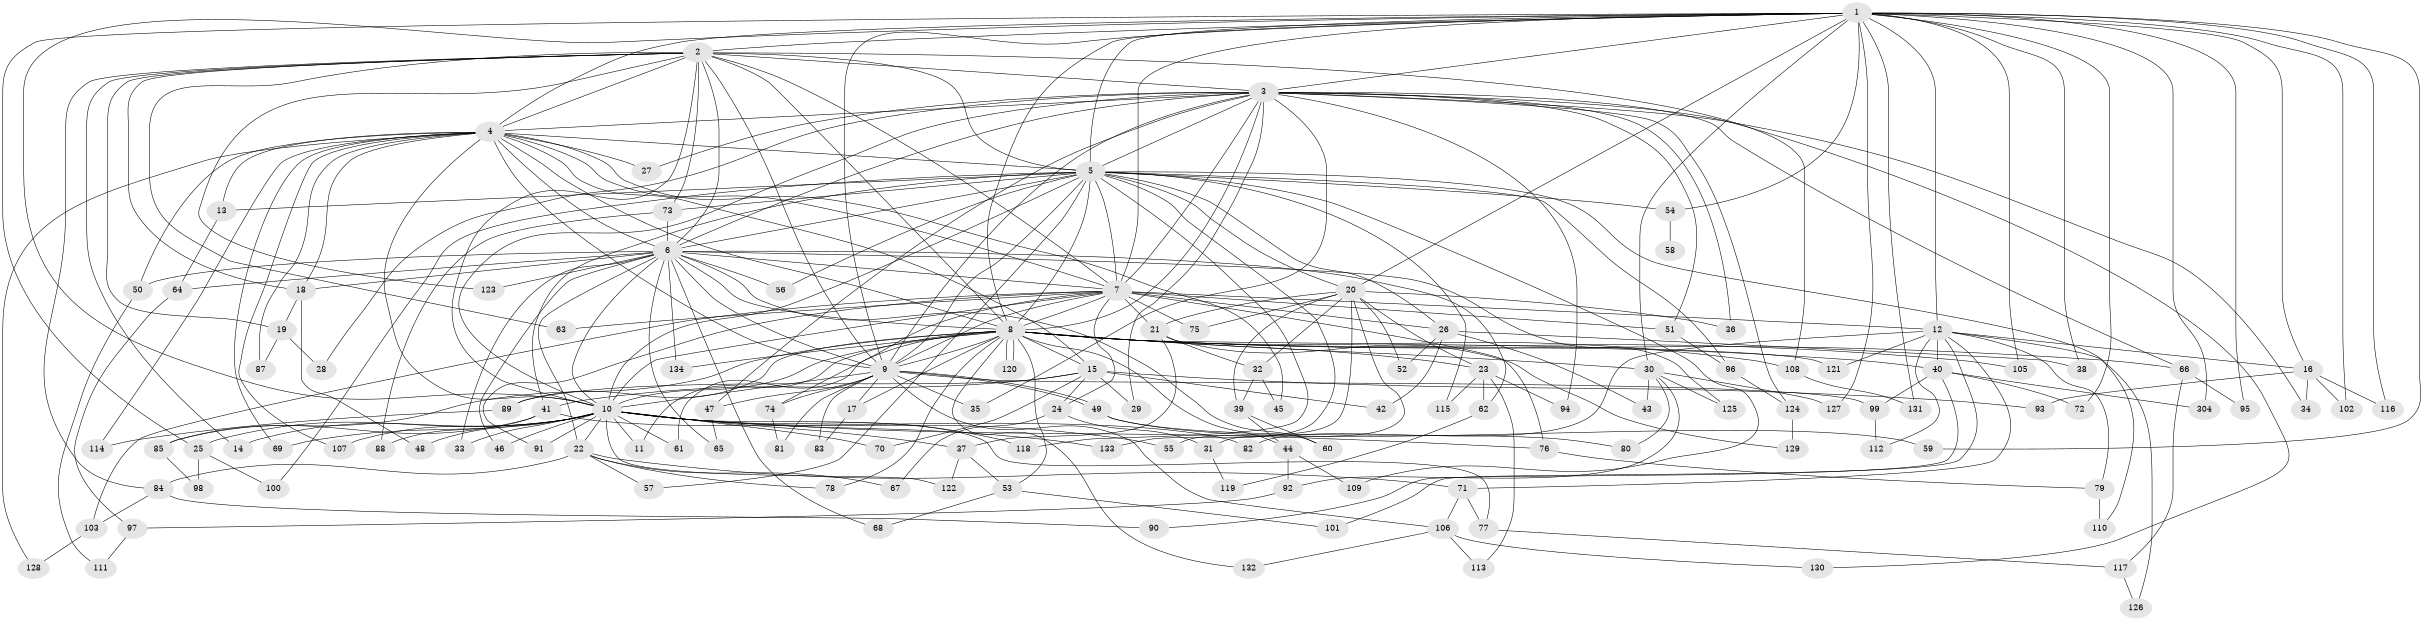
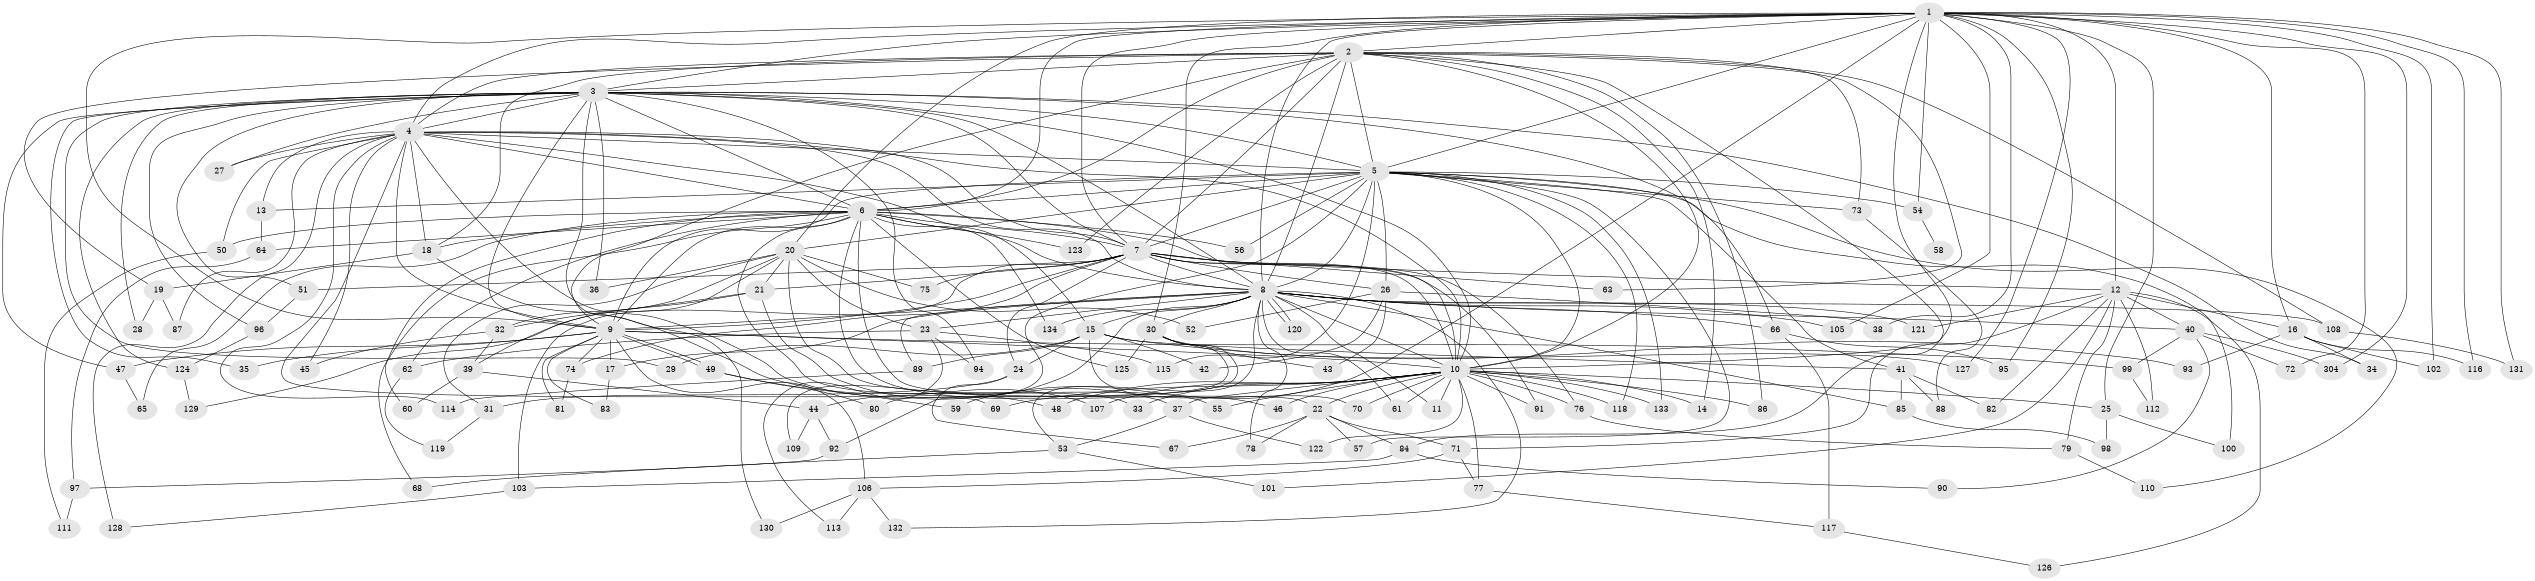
(1546, 204) -> (254, 115)
(668, 231) -> (1086, 40)
none -> (1763, 410)
